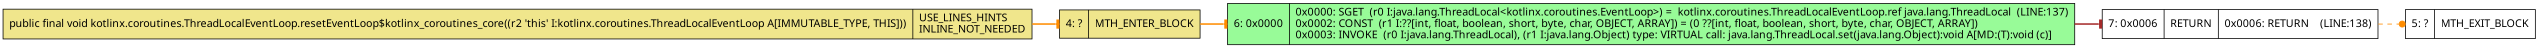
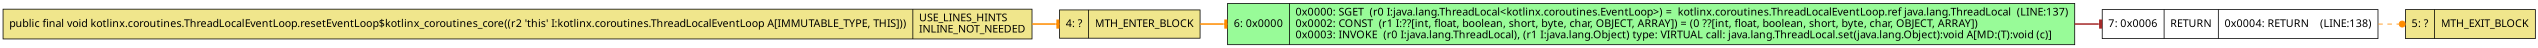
(2298, 24) -> (2298, 24)
(2470, 24) -> (2470, 24)
